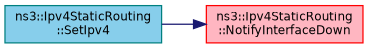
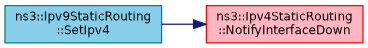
(83, 24) -> (83, 24)
